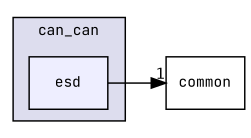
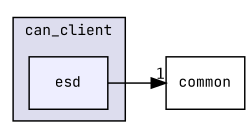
(69, 31) -> (69, 31)
